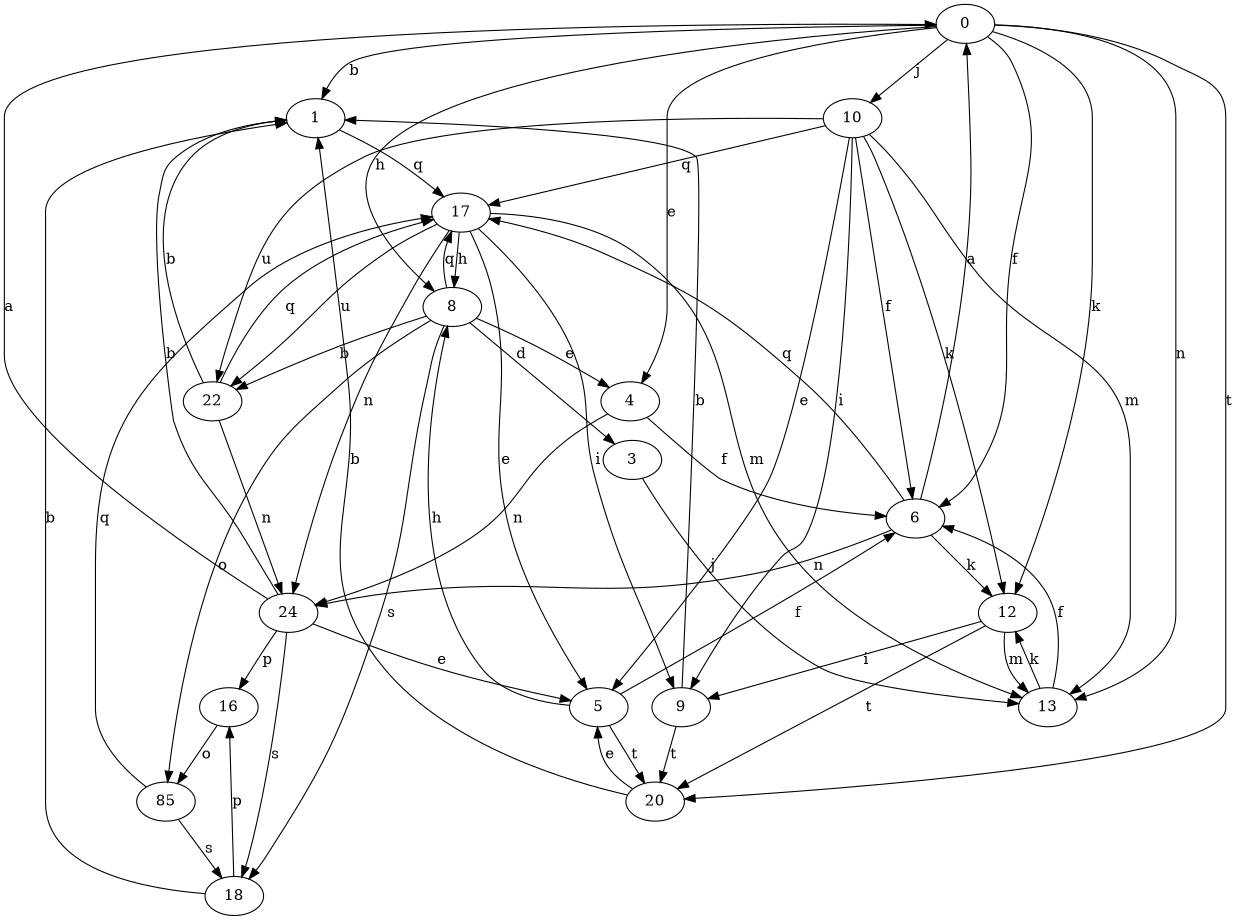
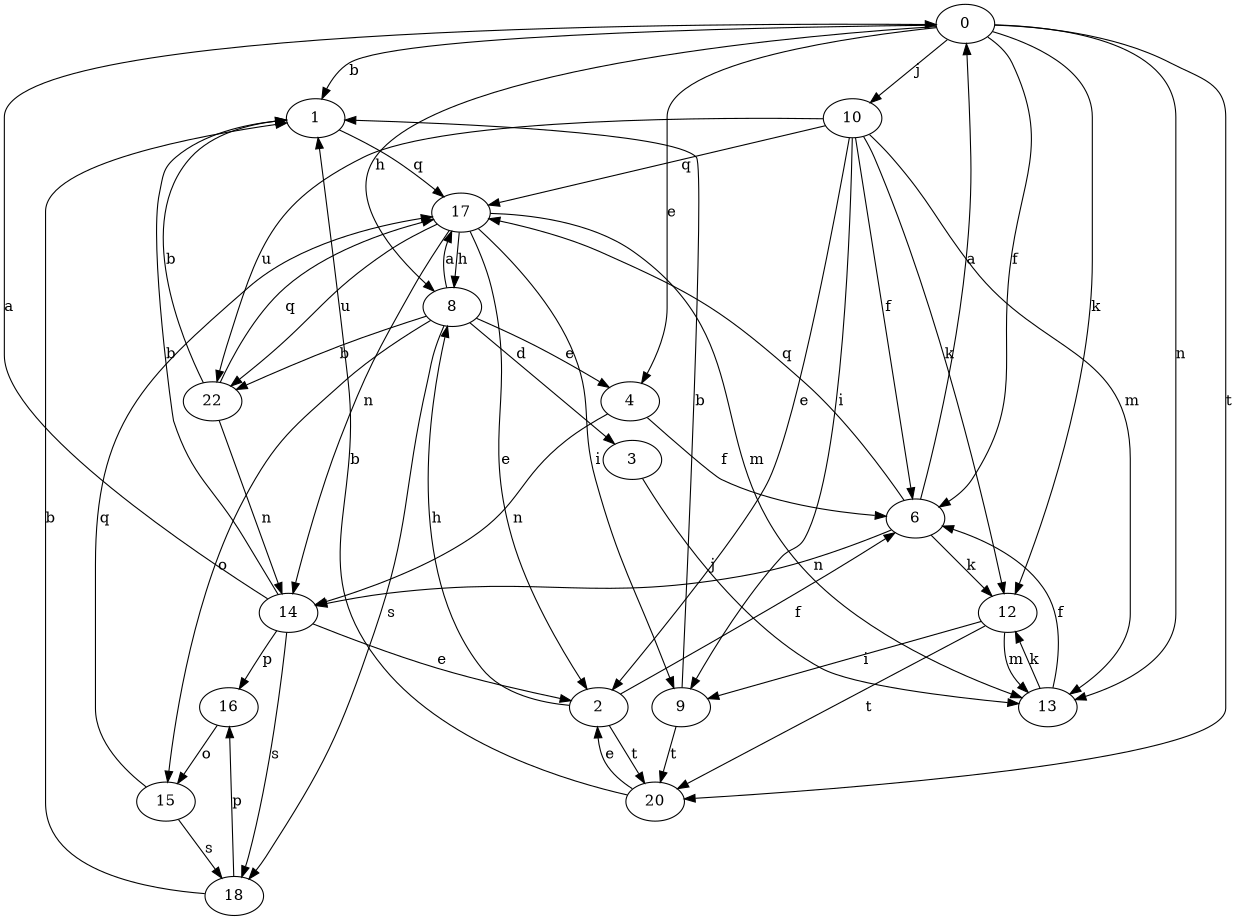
(450, 260) -> (450, 260)
(289, 613) -> (289, 613)
(599, 707) -> (599, 707)
(166, 802) -> (166, 802)
